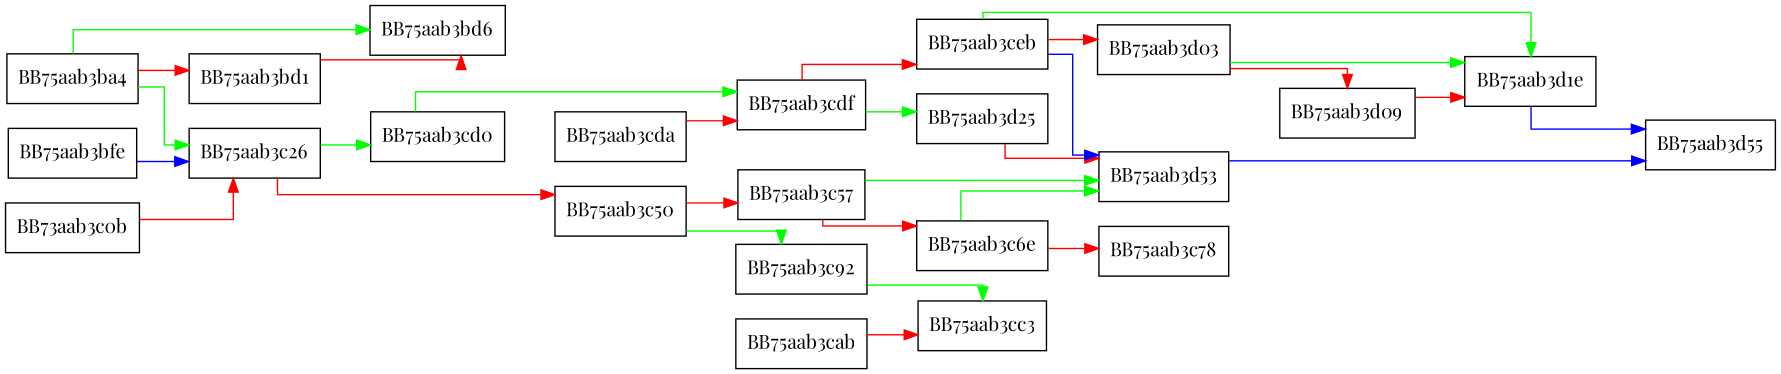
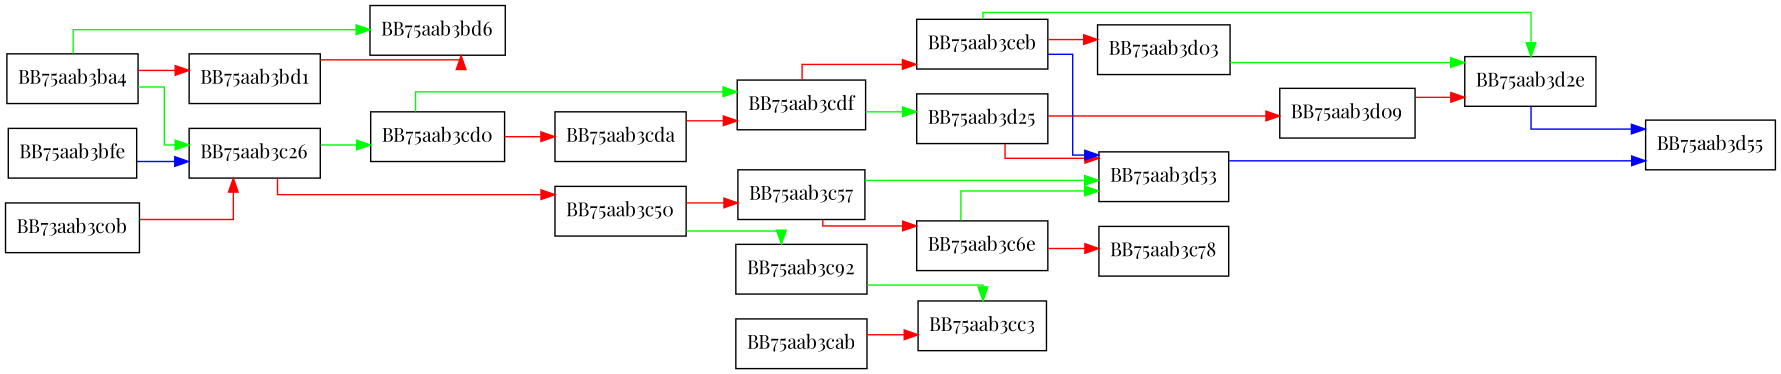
(1292, 69) -> (1157, 116)
(1530, 81) -> (1530, 81)
none -> (523, 137)
